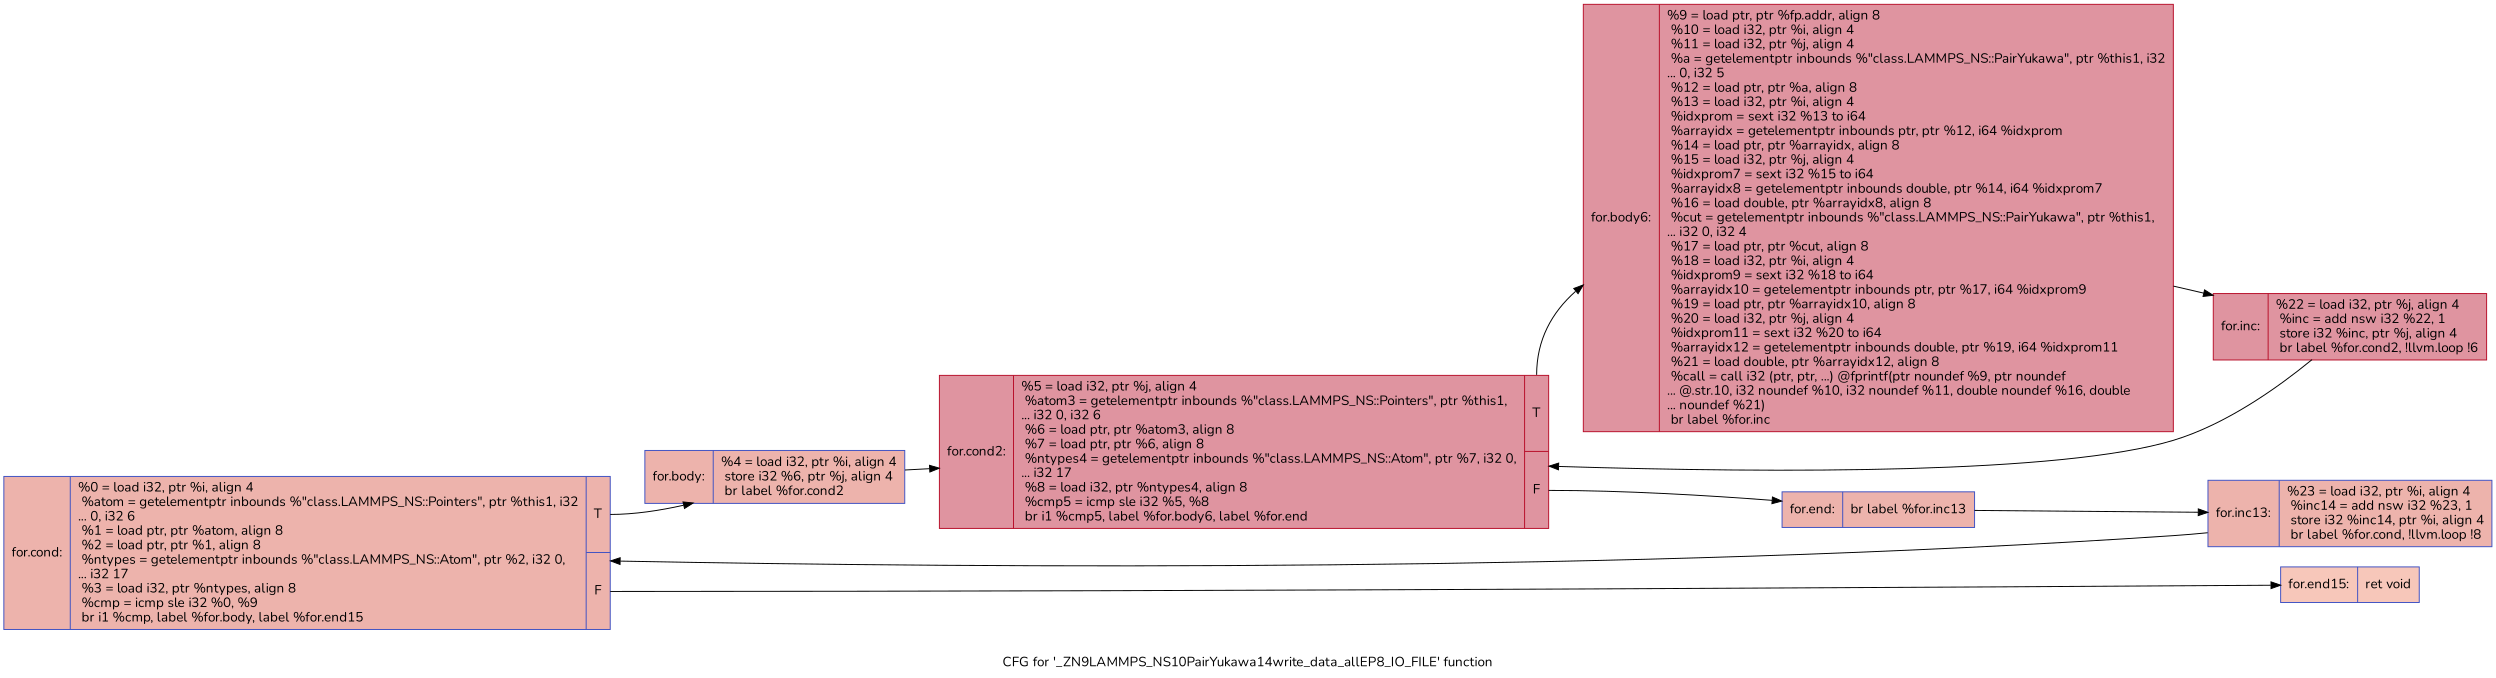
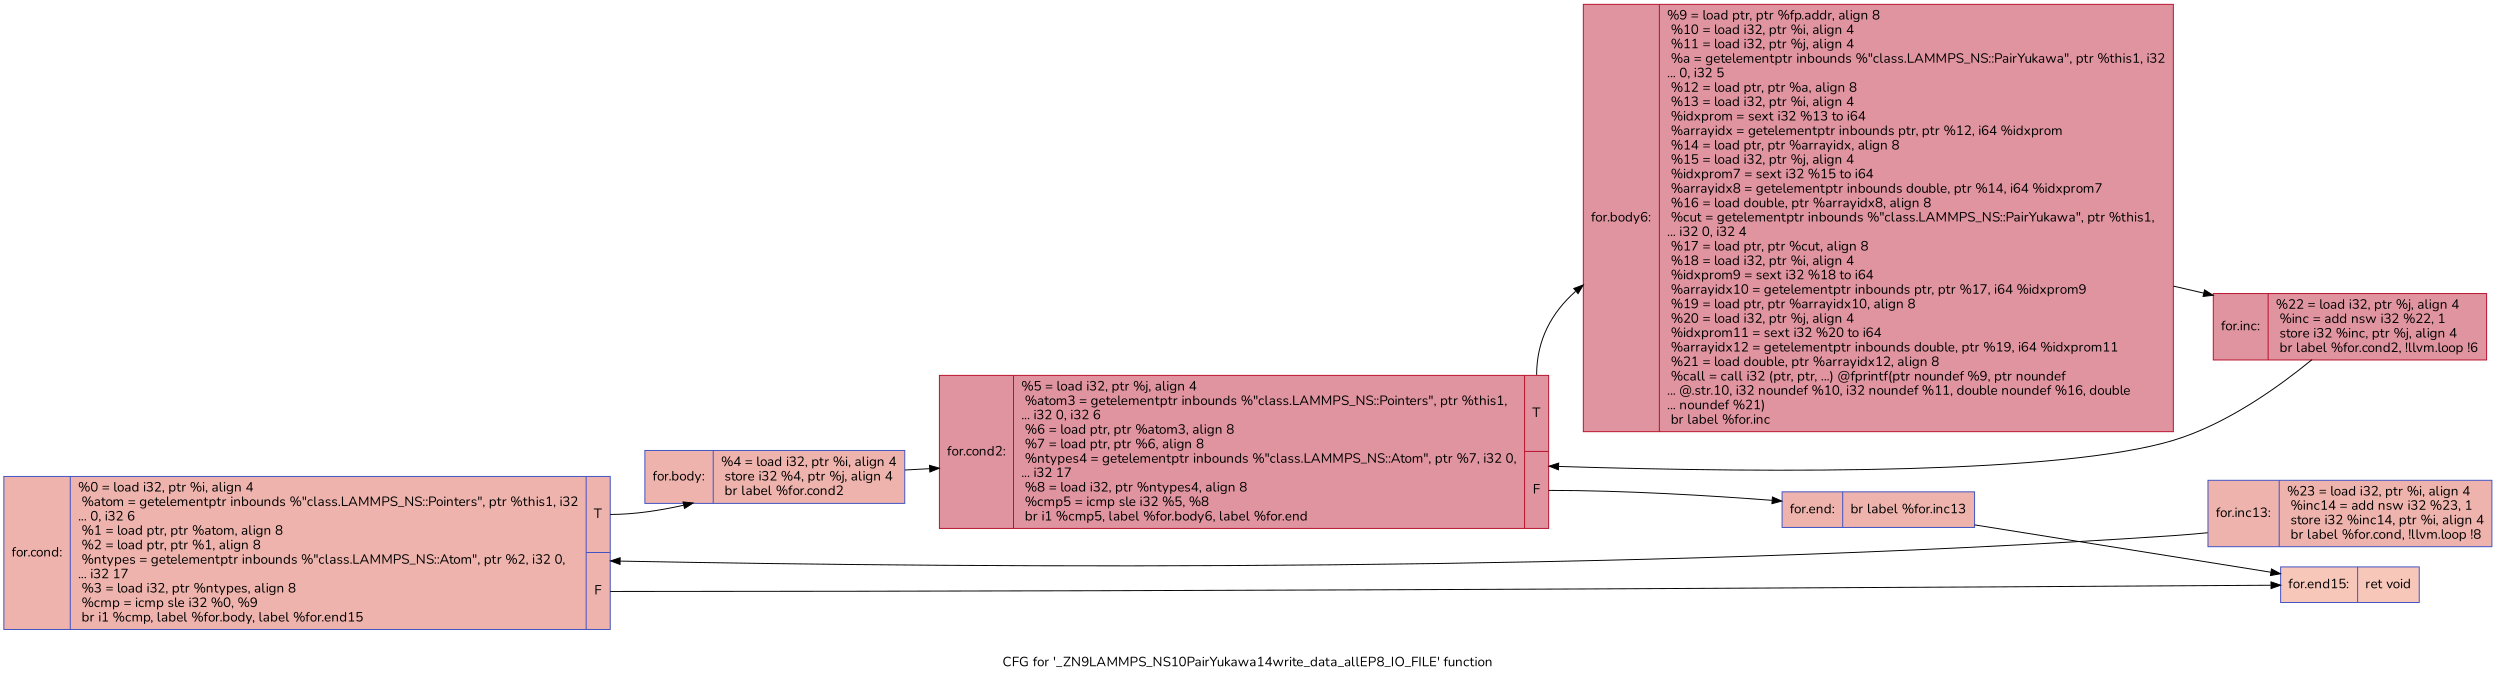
(807, 476) -> (807, 476)
(2086, 511) -> (2123, 549)
